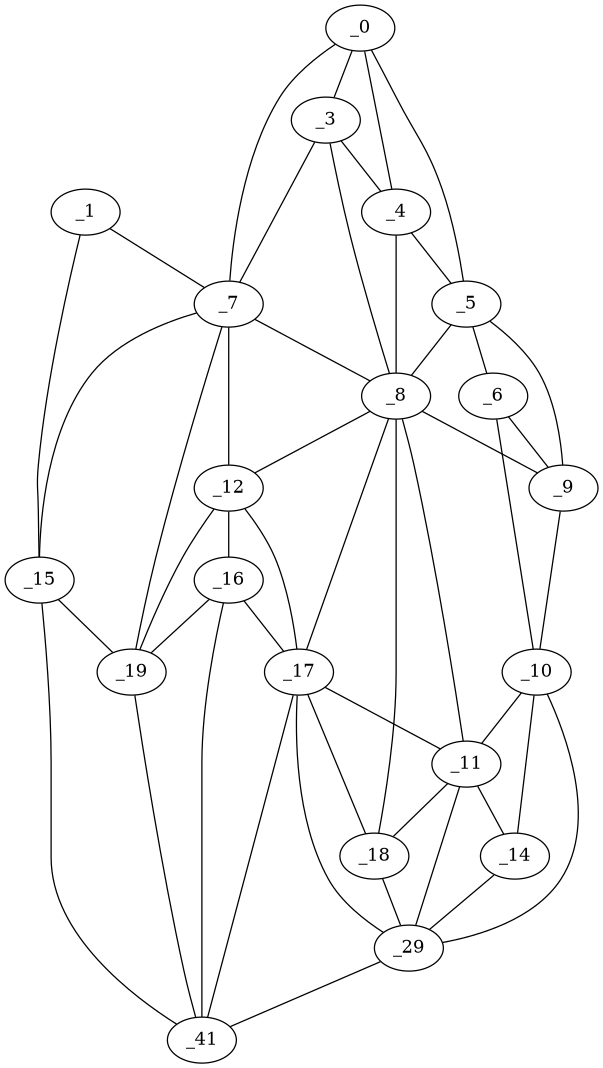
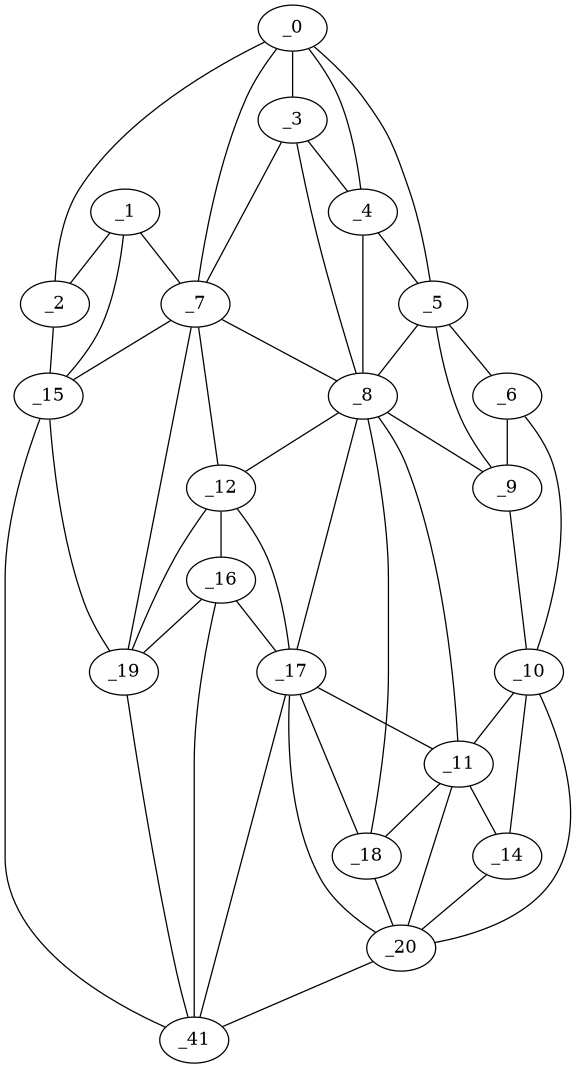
none -> (55, 304)
(409, 948) -> (401, 948)
